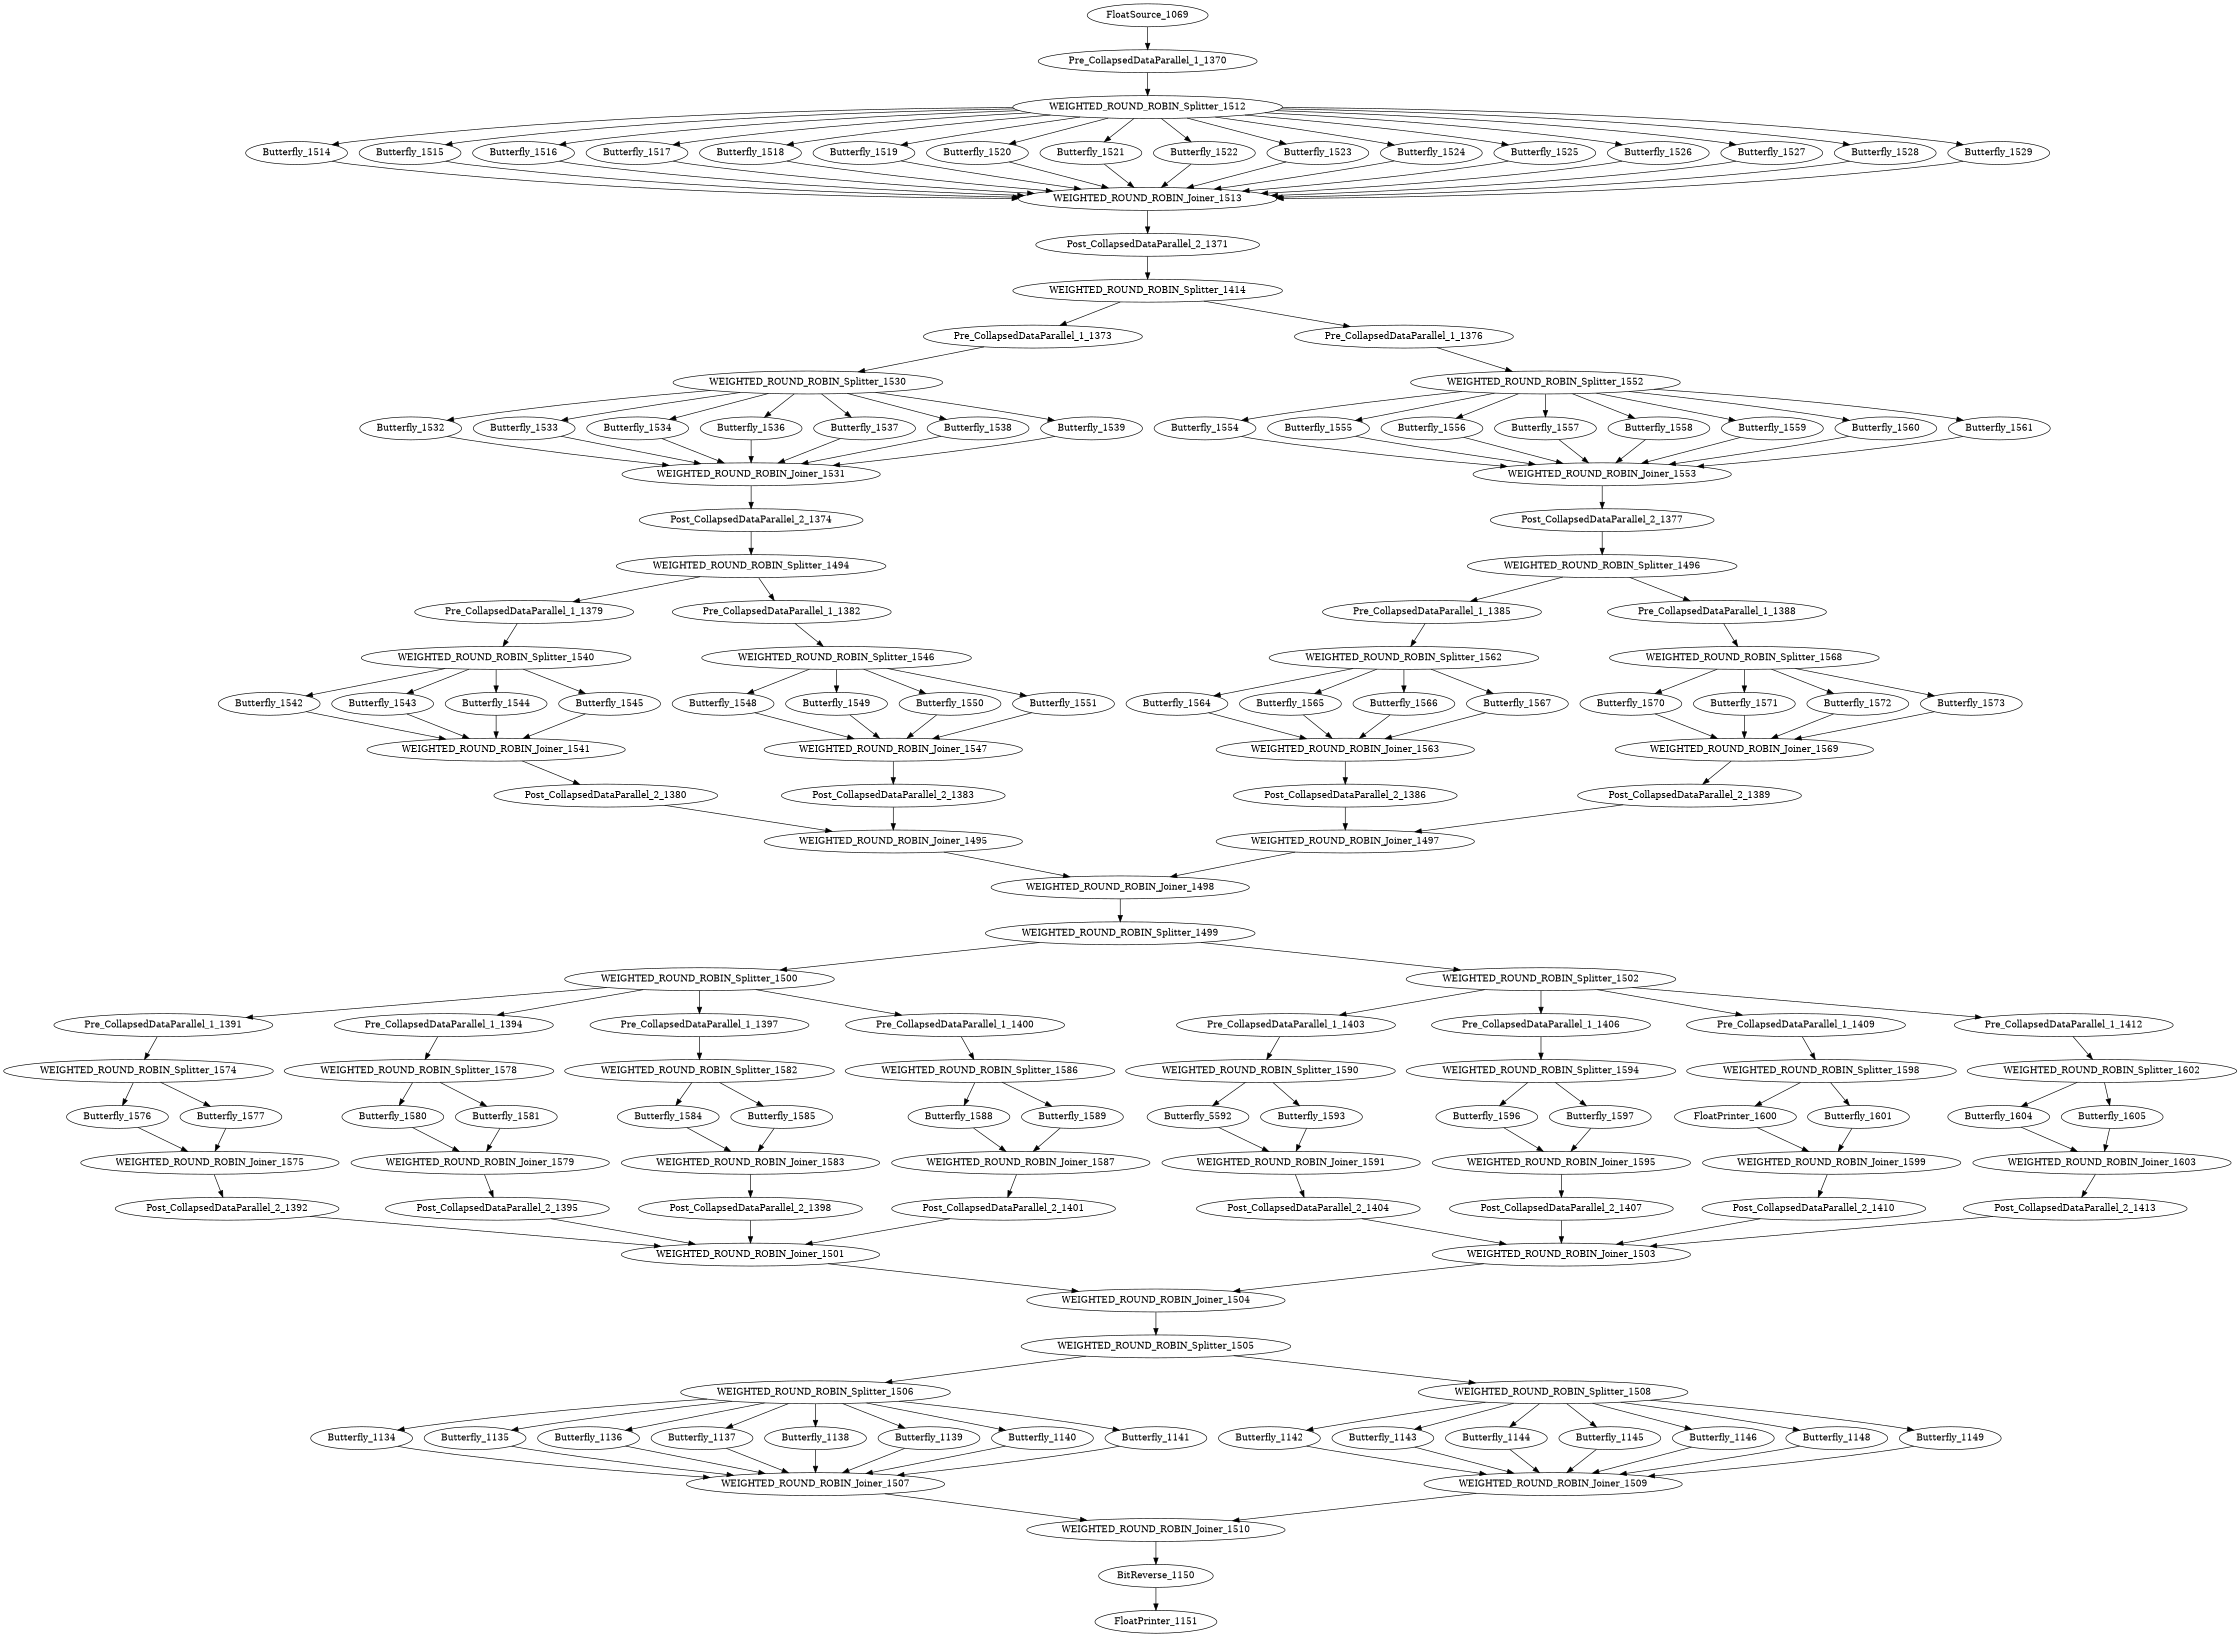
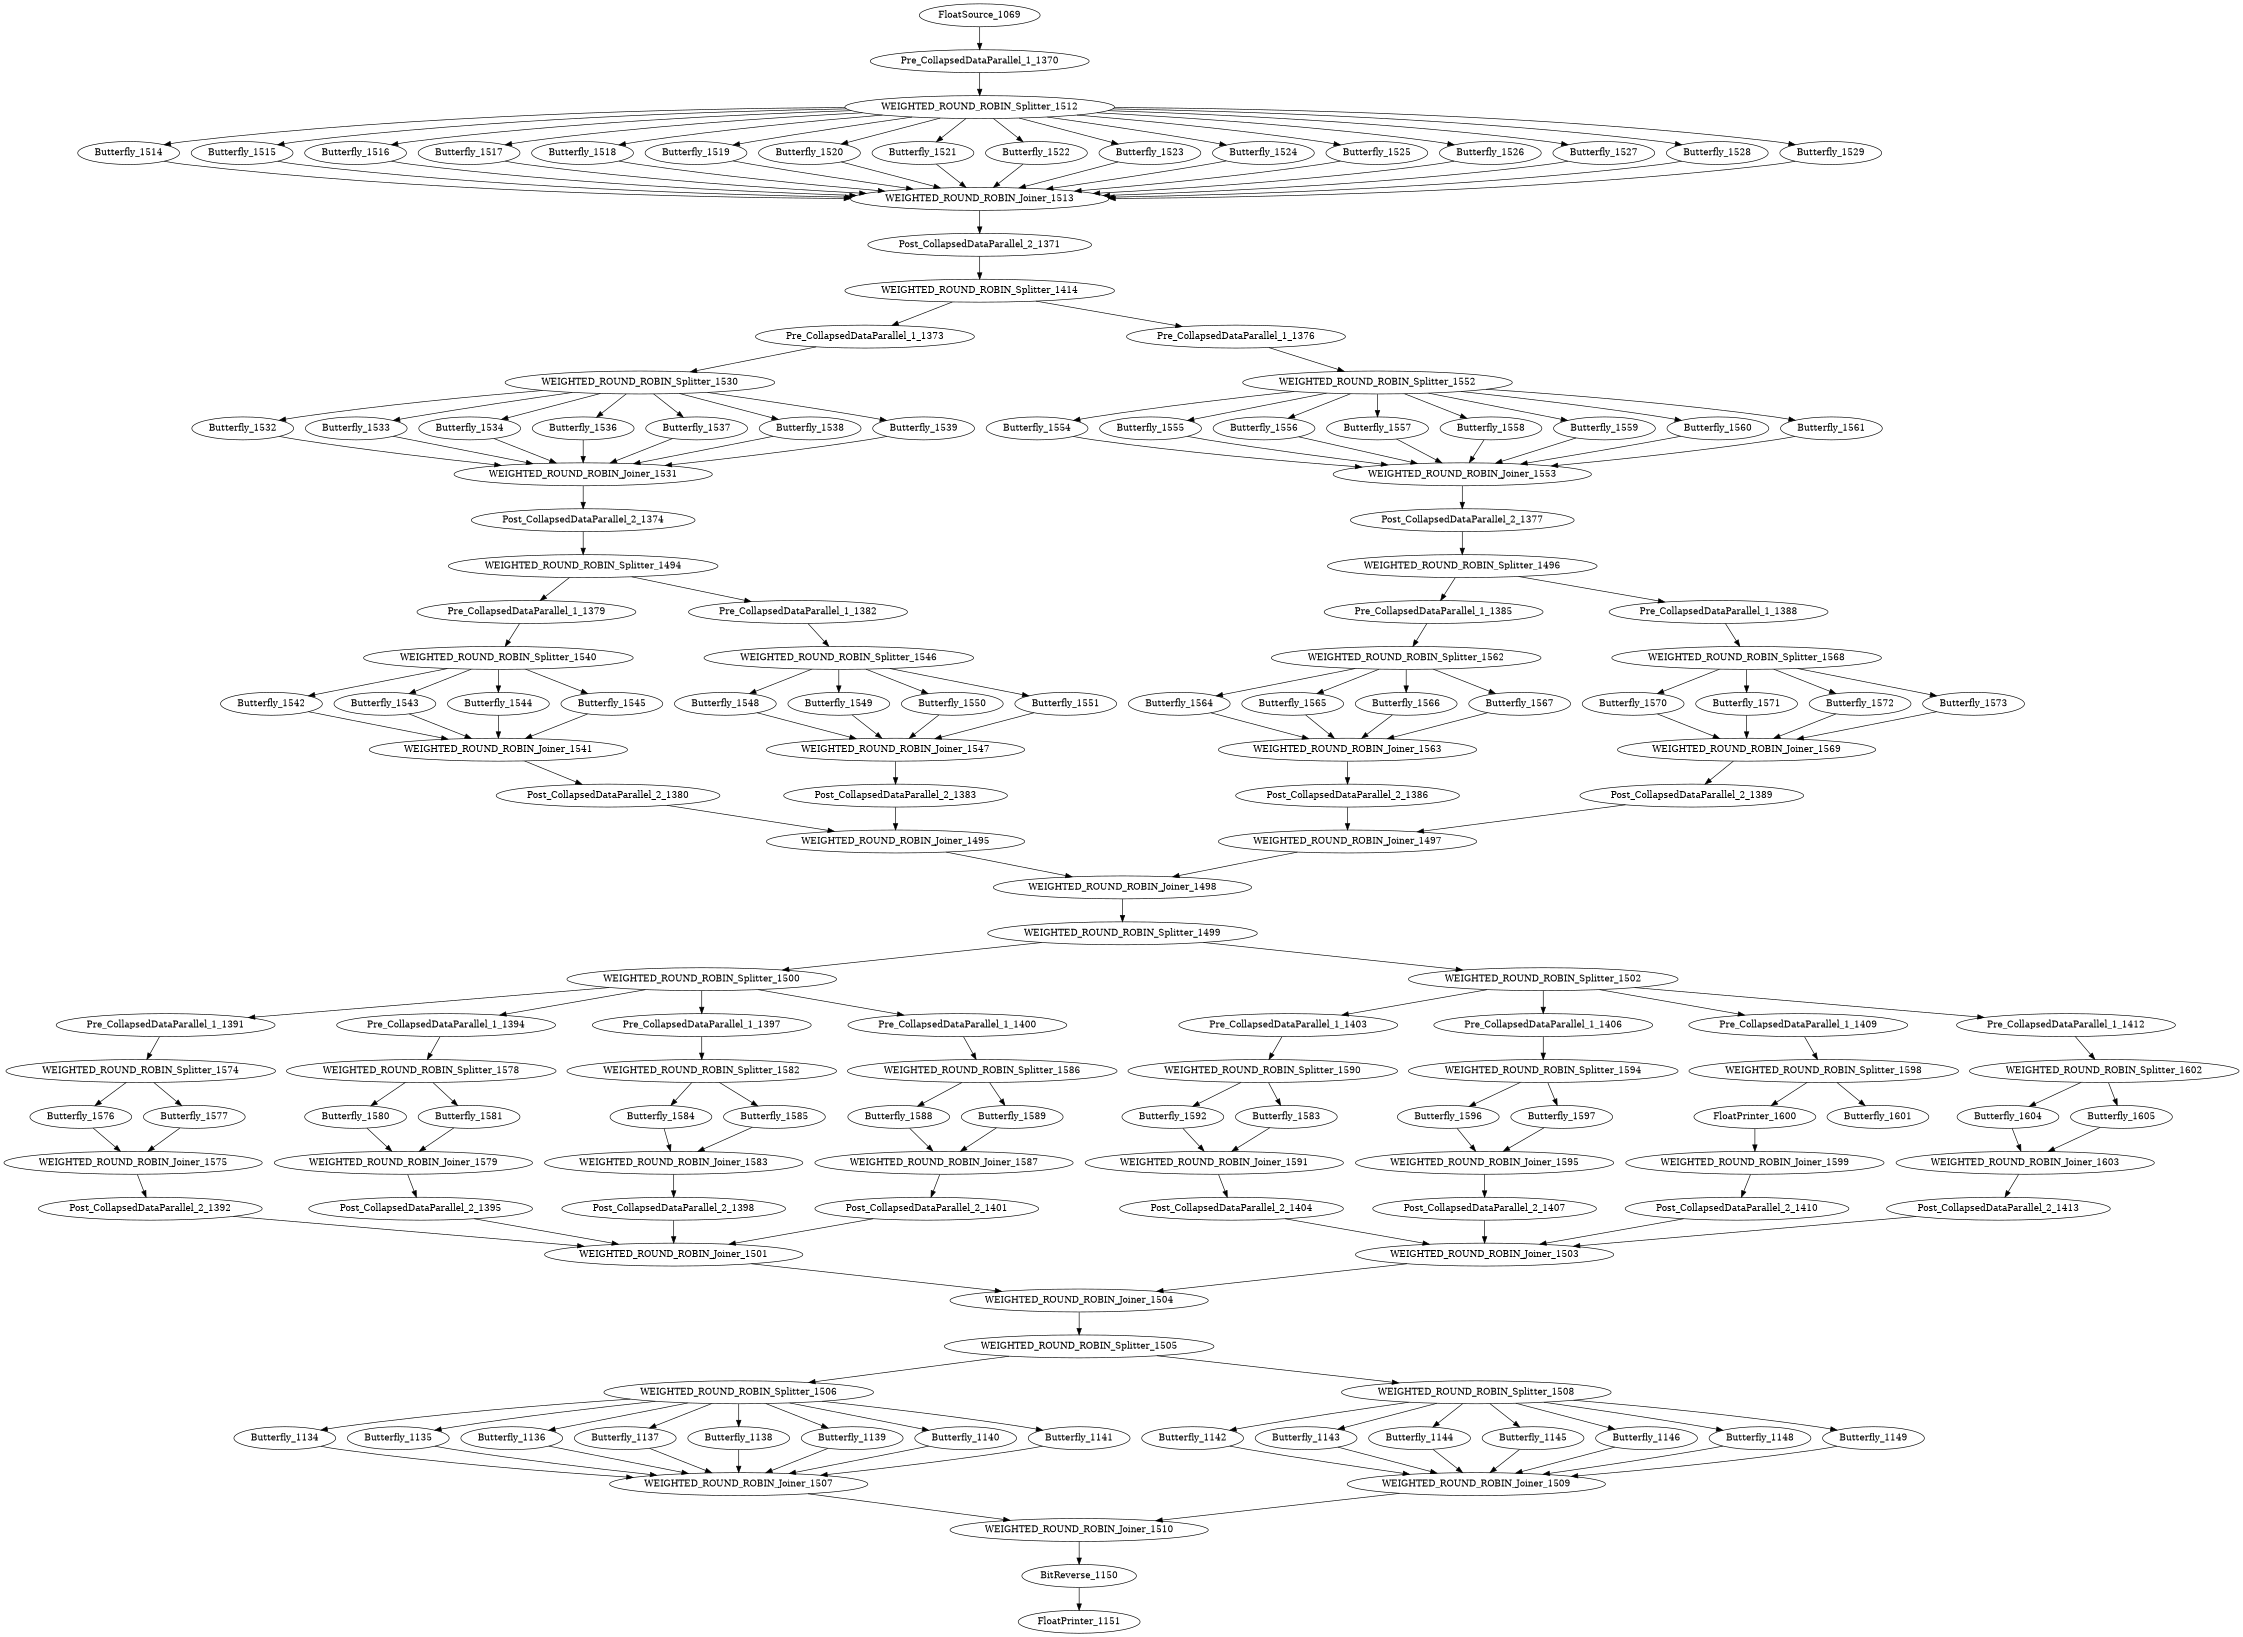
(1198, 1117) -> (1173, 1117)
(1311, 1117) -> (1286, 1117)
(1847, 1137) -> none
